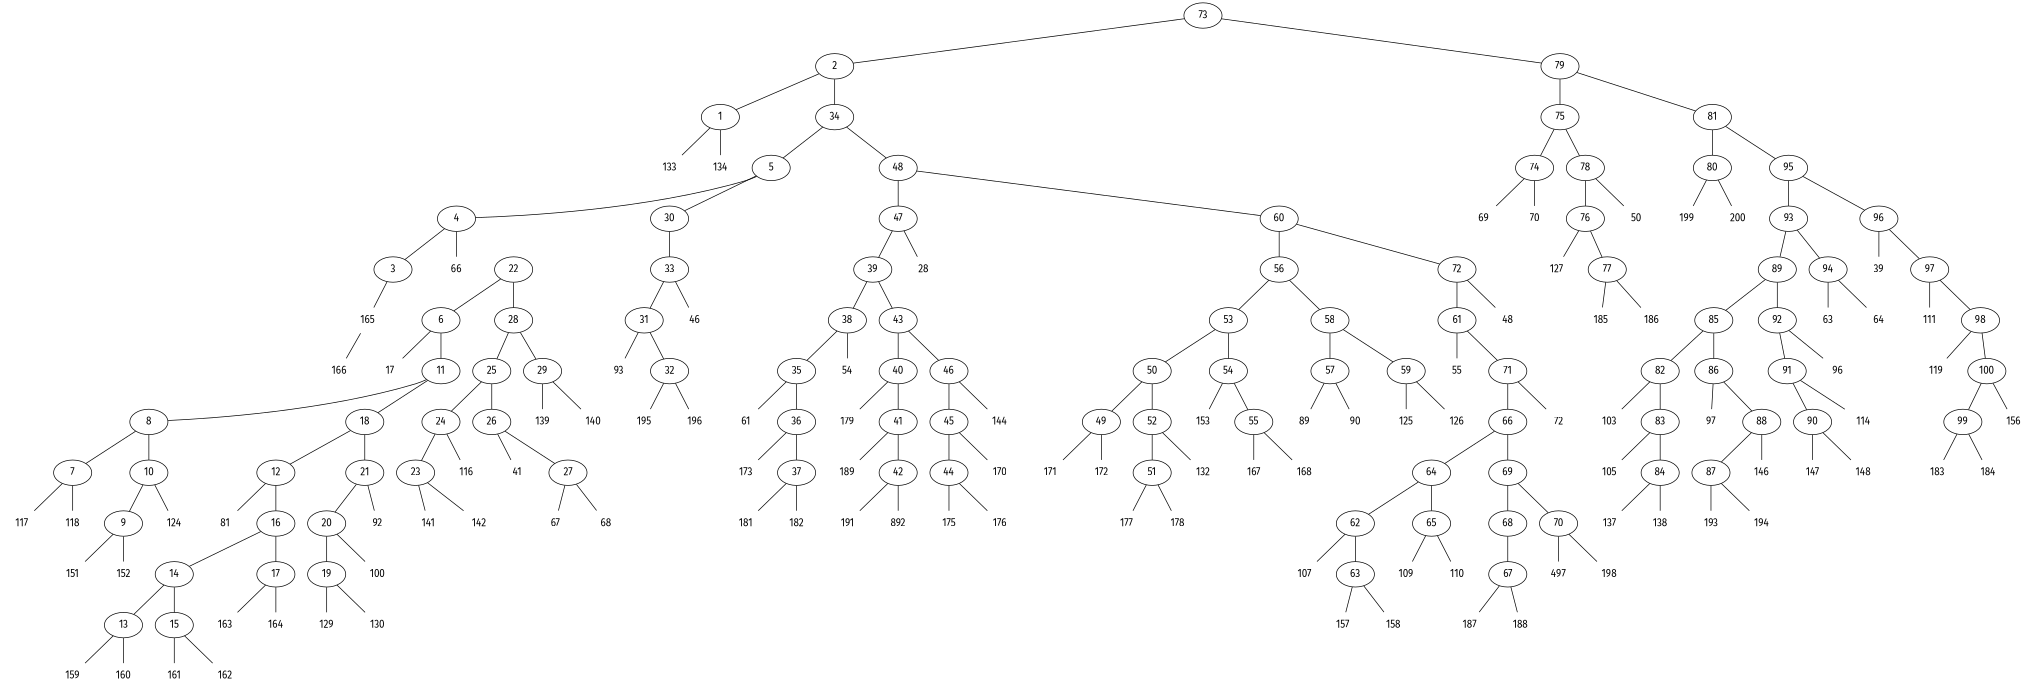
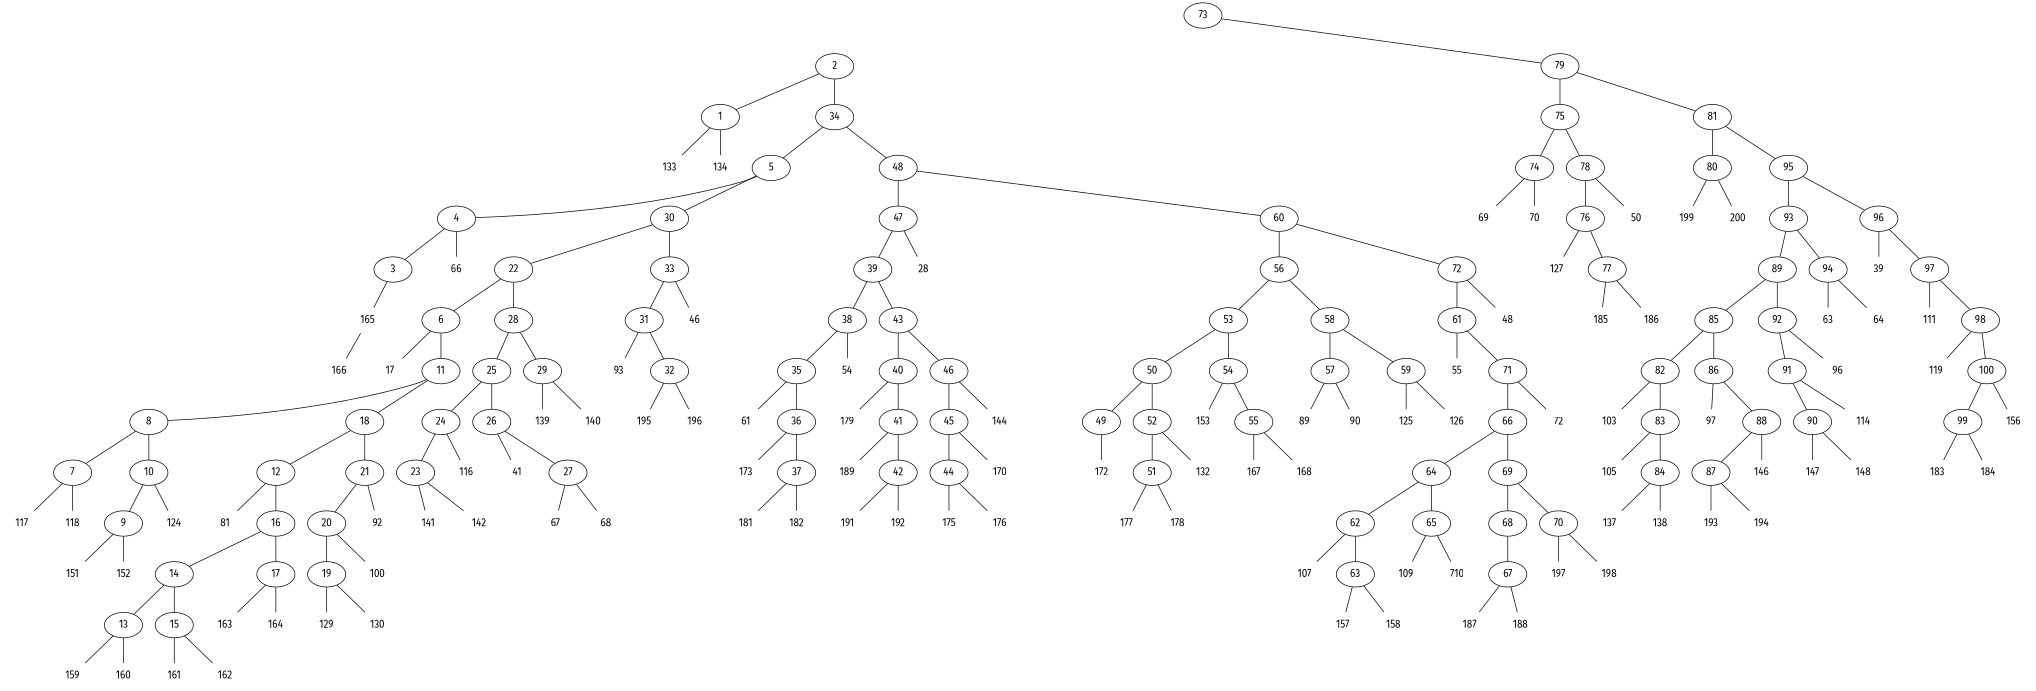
(1019, 41) -> none
none -> (592, 244)
(1051, 473) -> none
(898, 524) -> (898, 524)
(1457, 574) -> (1457, 574)
(1559, 574) -> (1559, 574)
